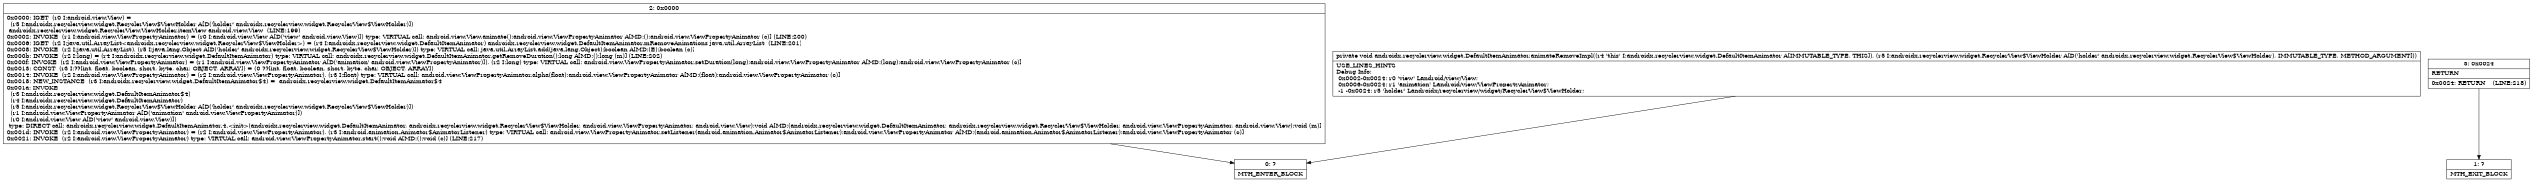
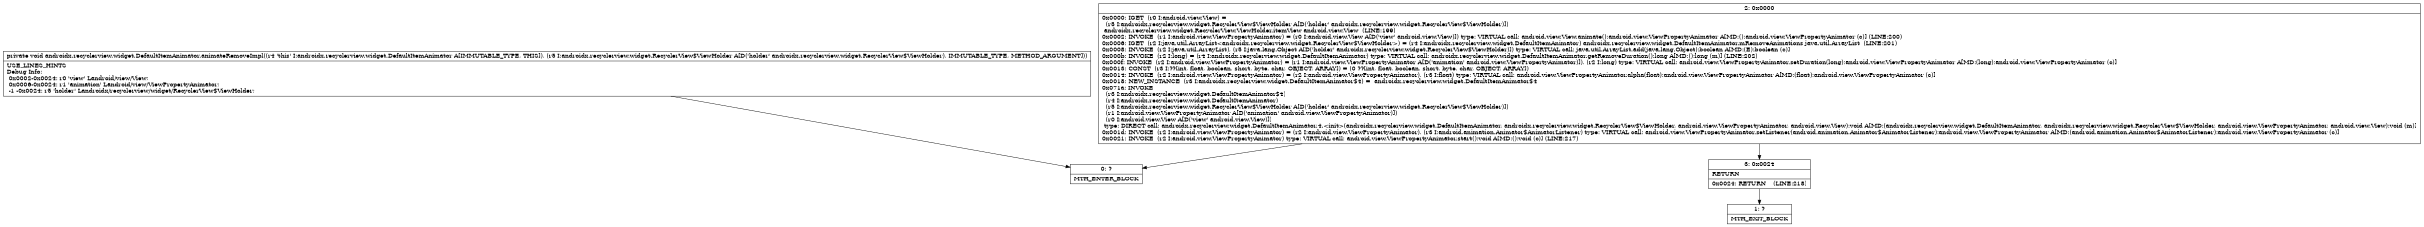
(34, 88) -> (1130, 88)
none -> (1759, 150)
